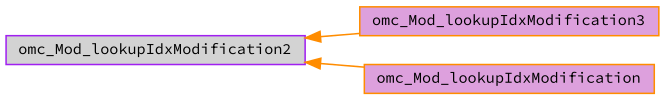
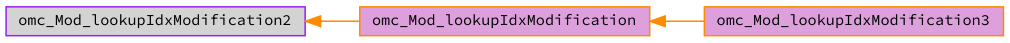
(340, 35) -> (685, 21)
